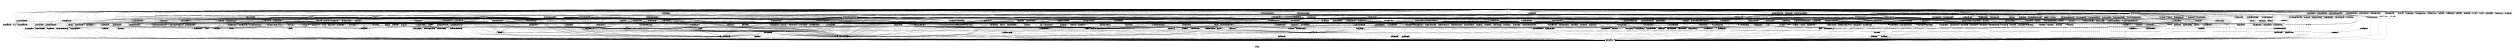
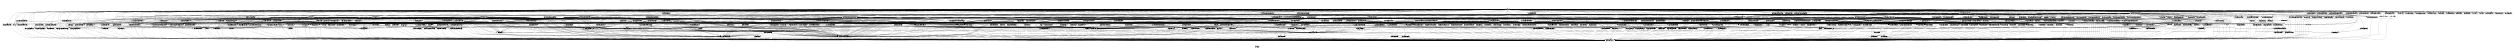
(1007, 33) -> none
